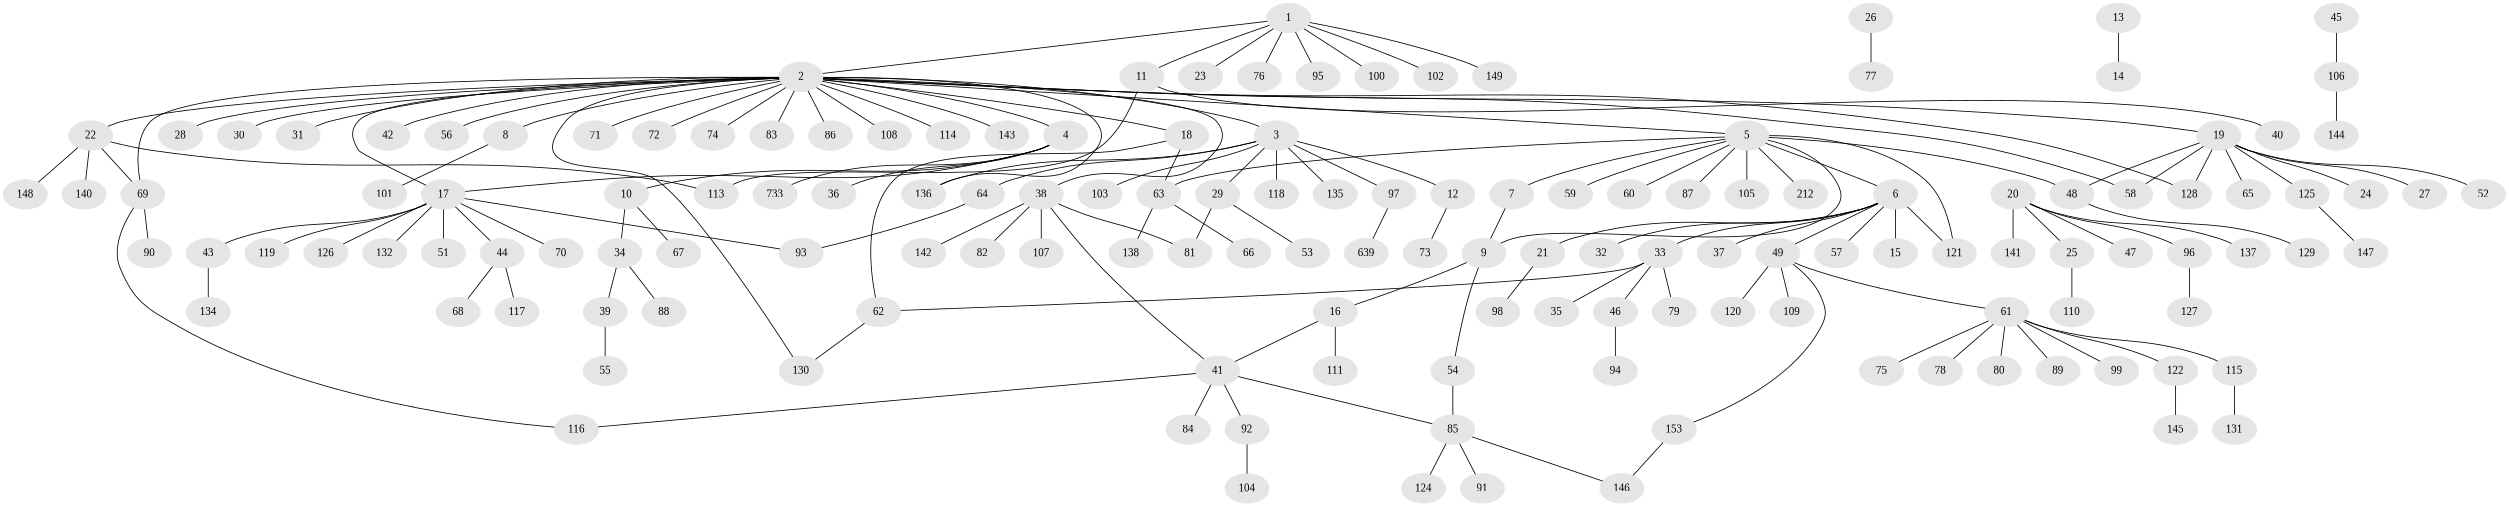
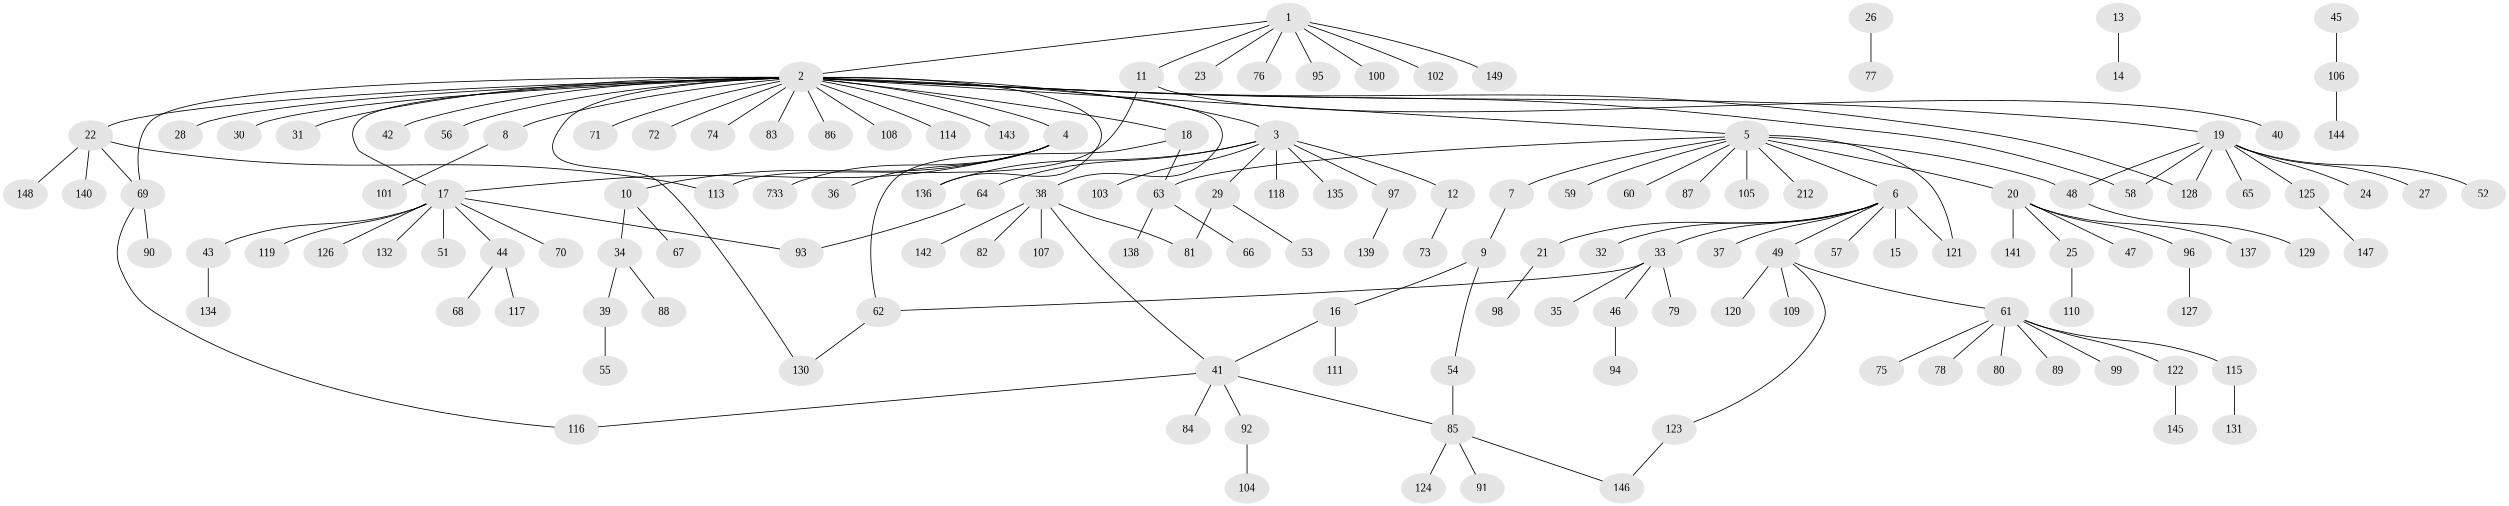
(1726, 237) -> (1881, 163)
(1366, 253) -> (1366, 253)
(1674, 430) -> (1674, 430)
